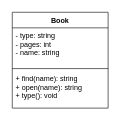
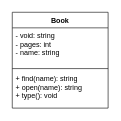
(40, 36) -> (39, 36)
